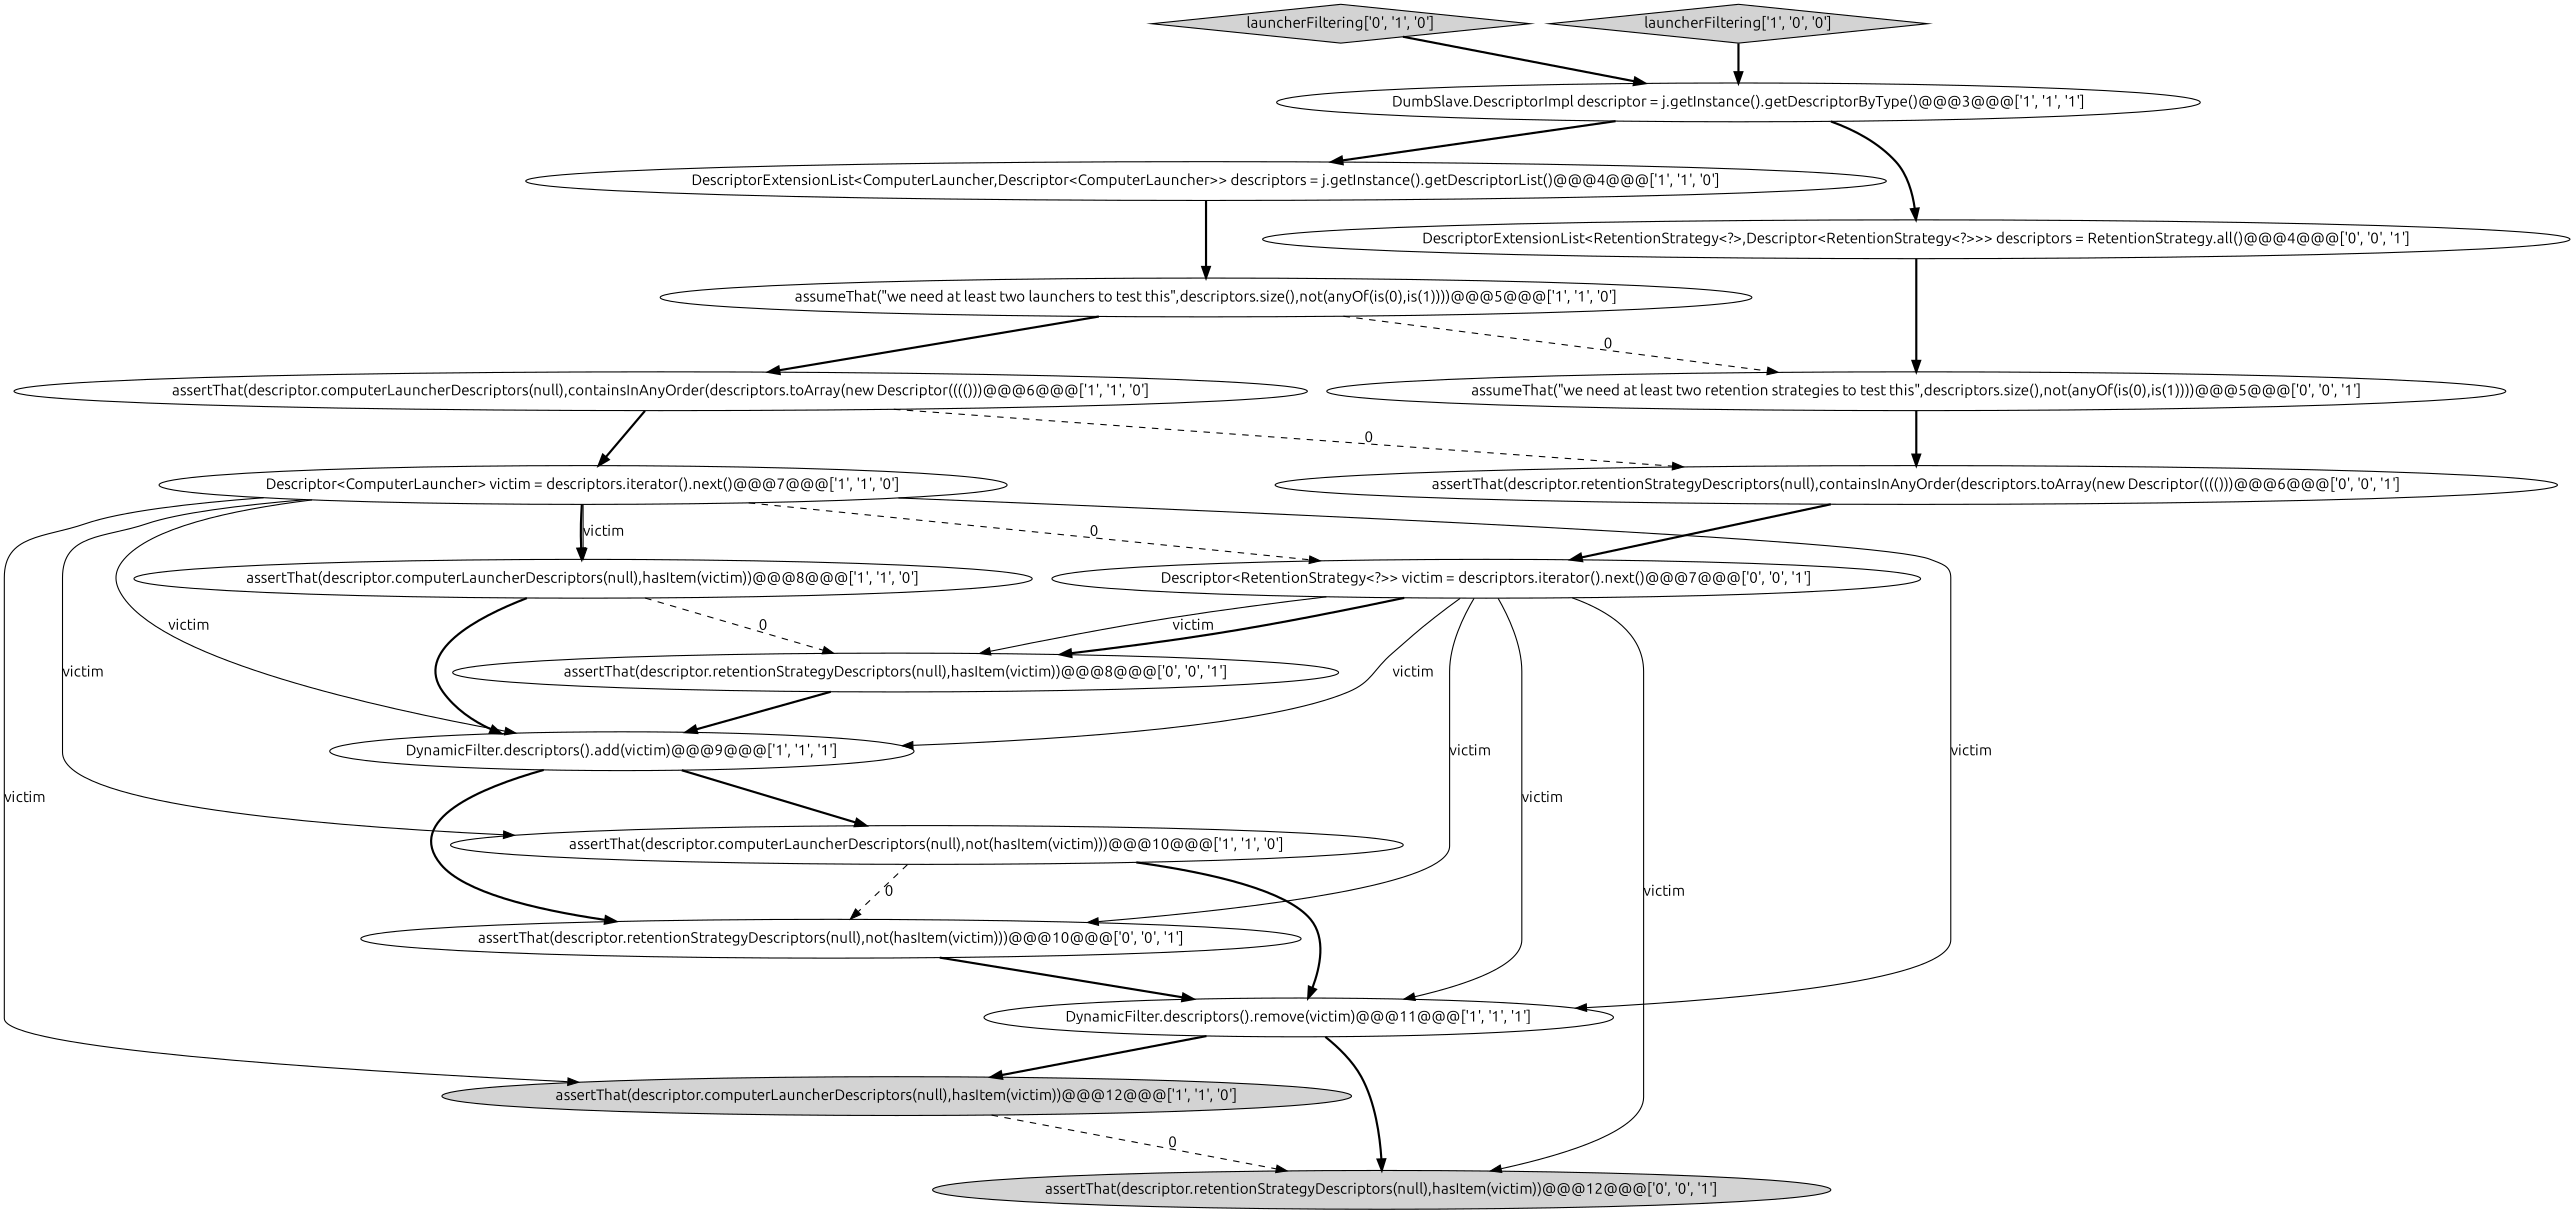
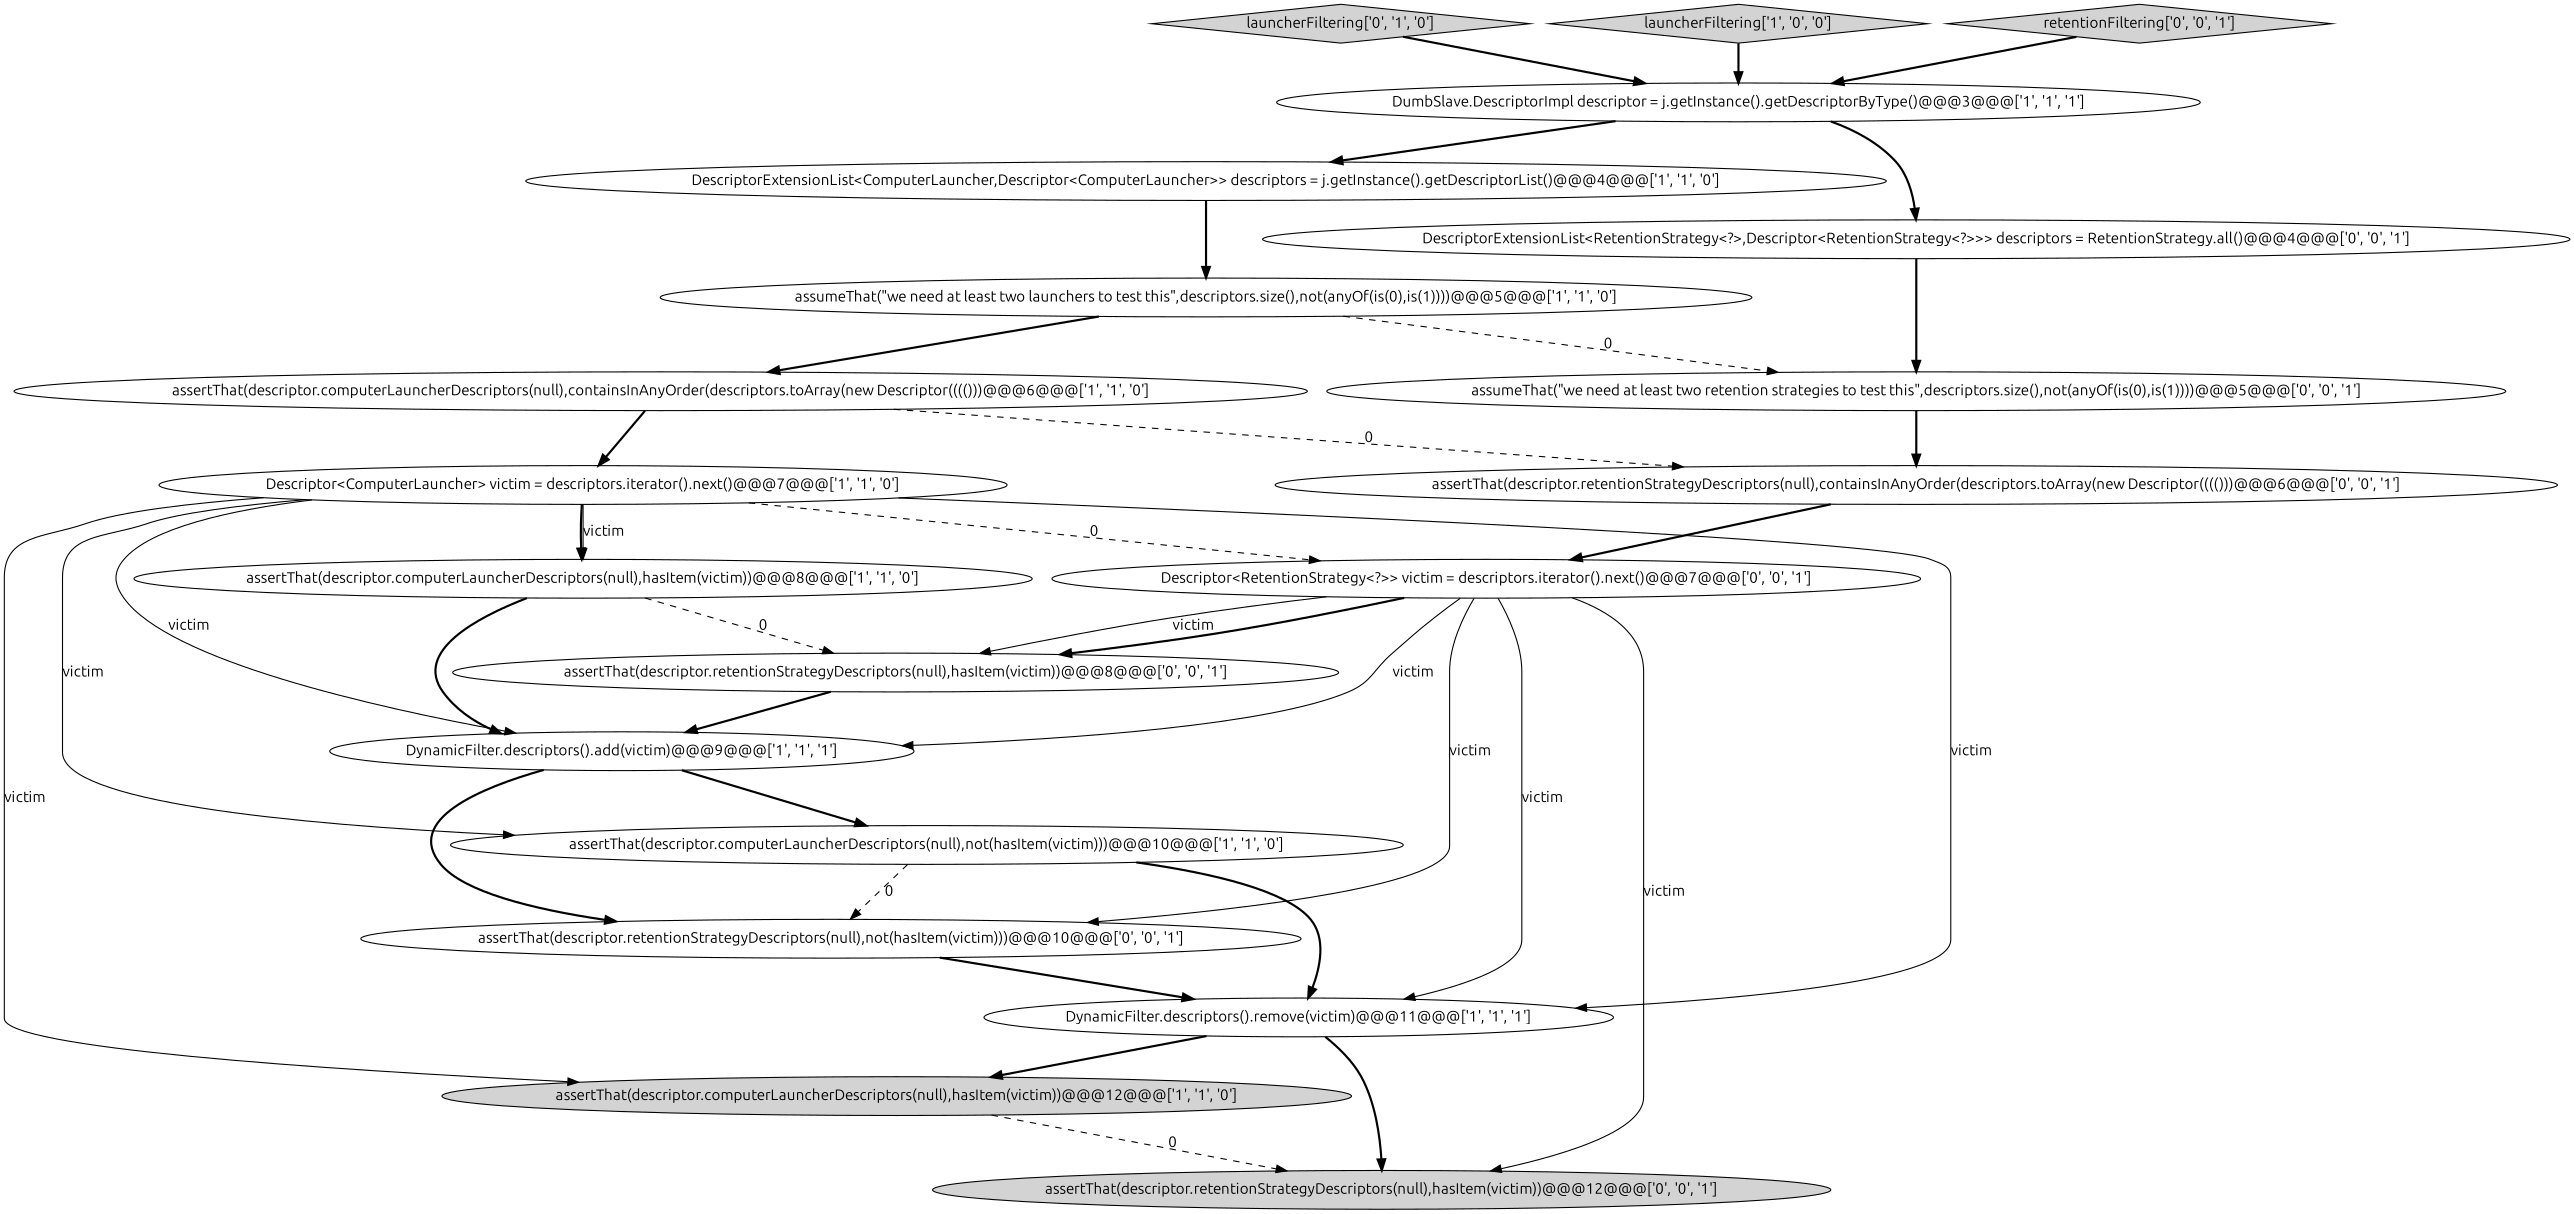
none -> (2139, 24)
